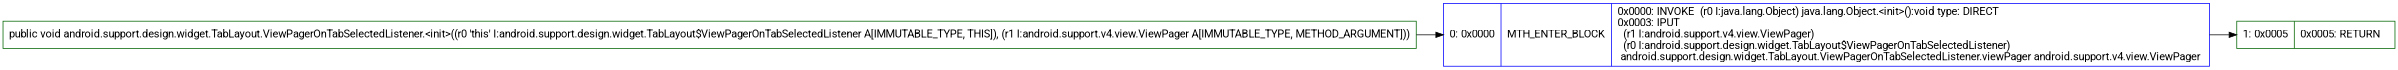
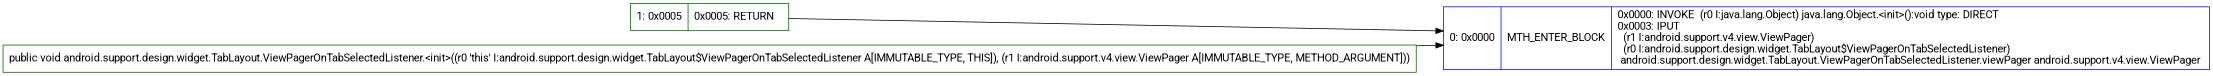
(2219, 35) -> (1112, 25)
